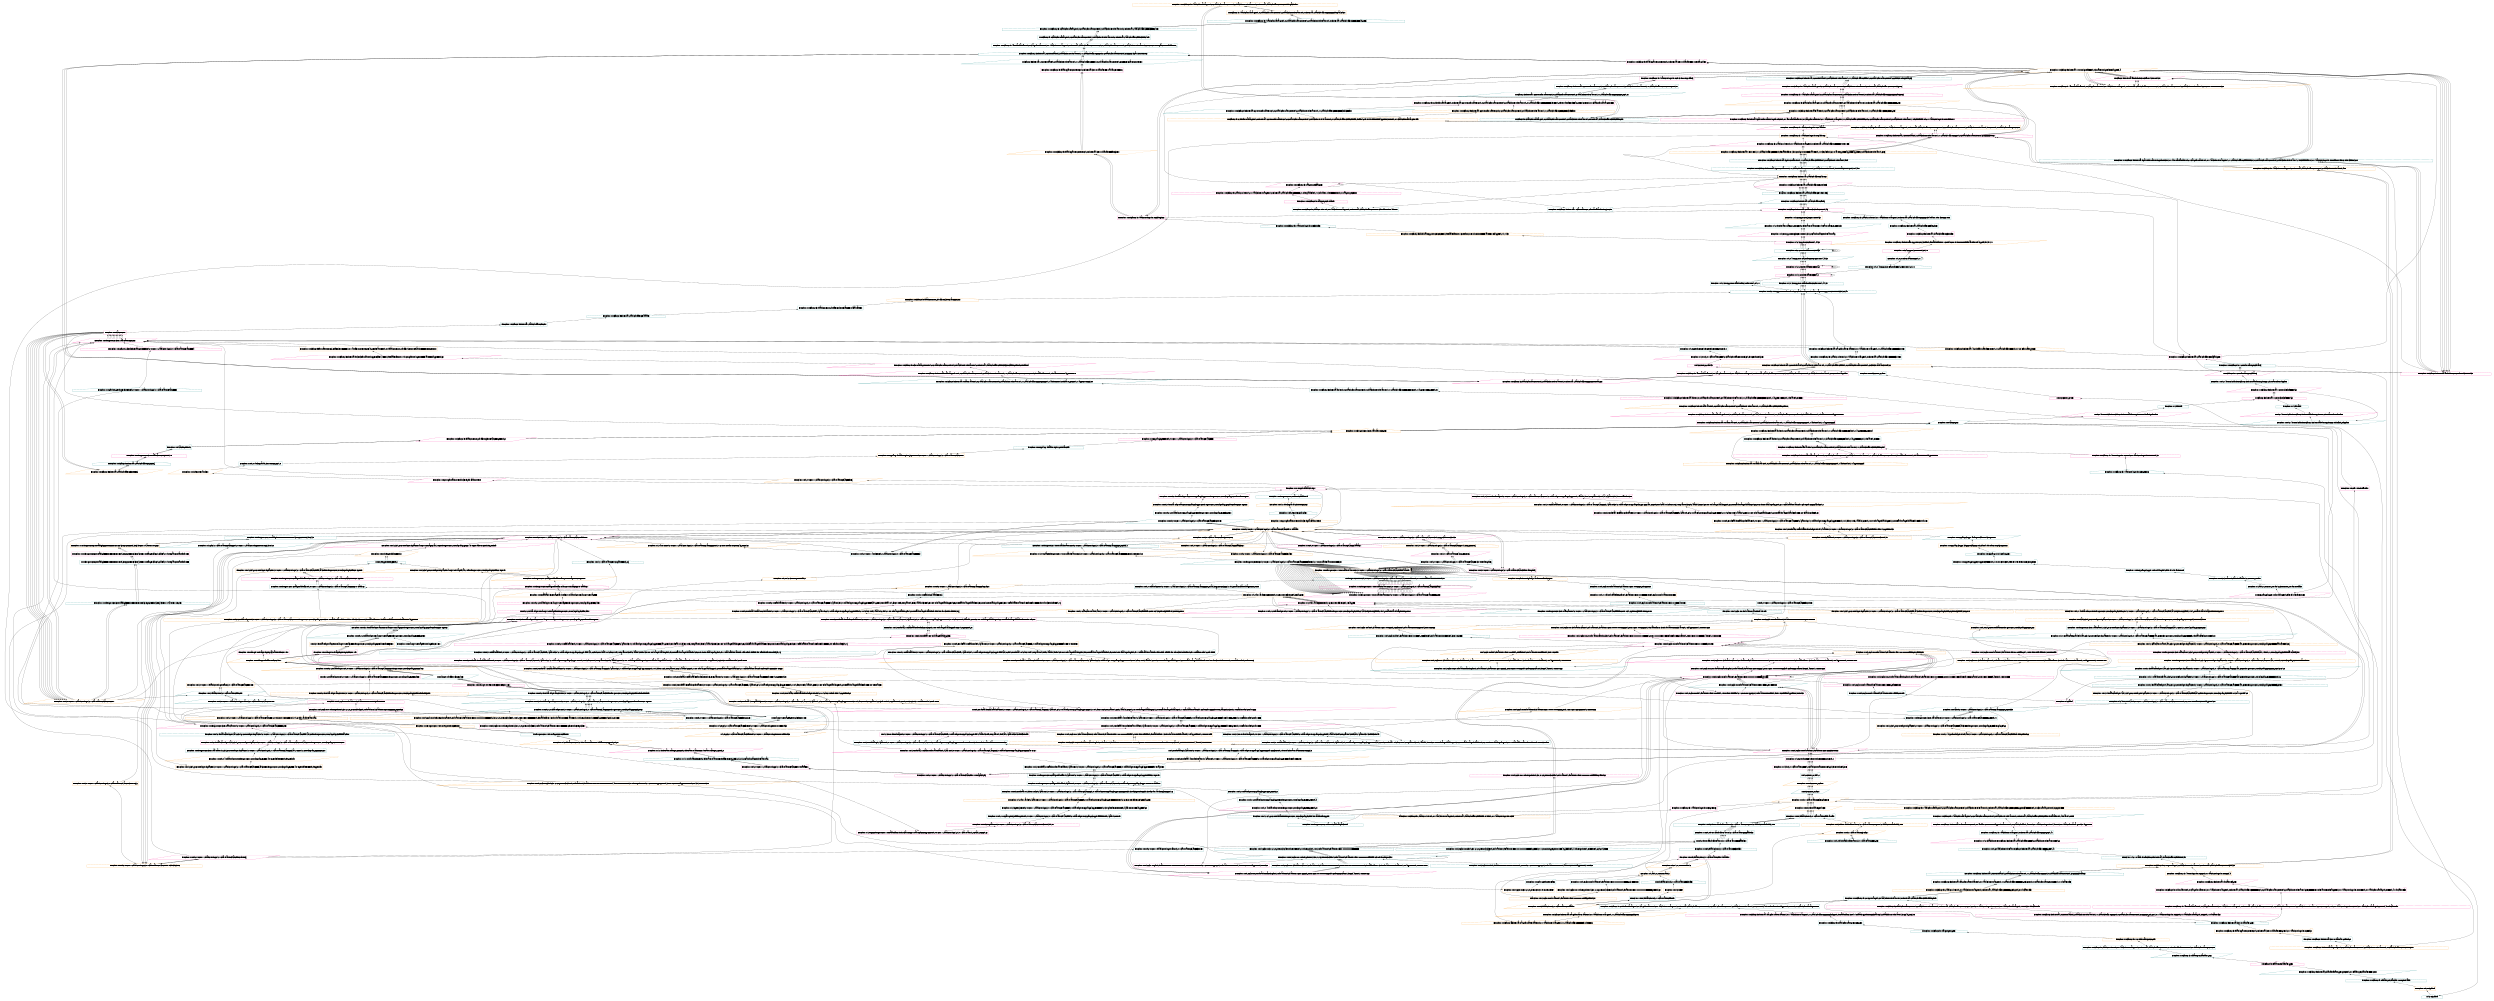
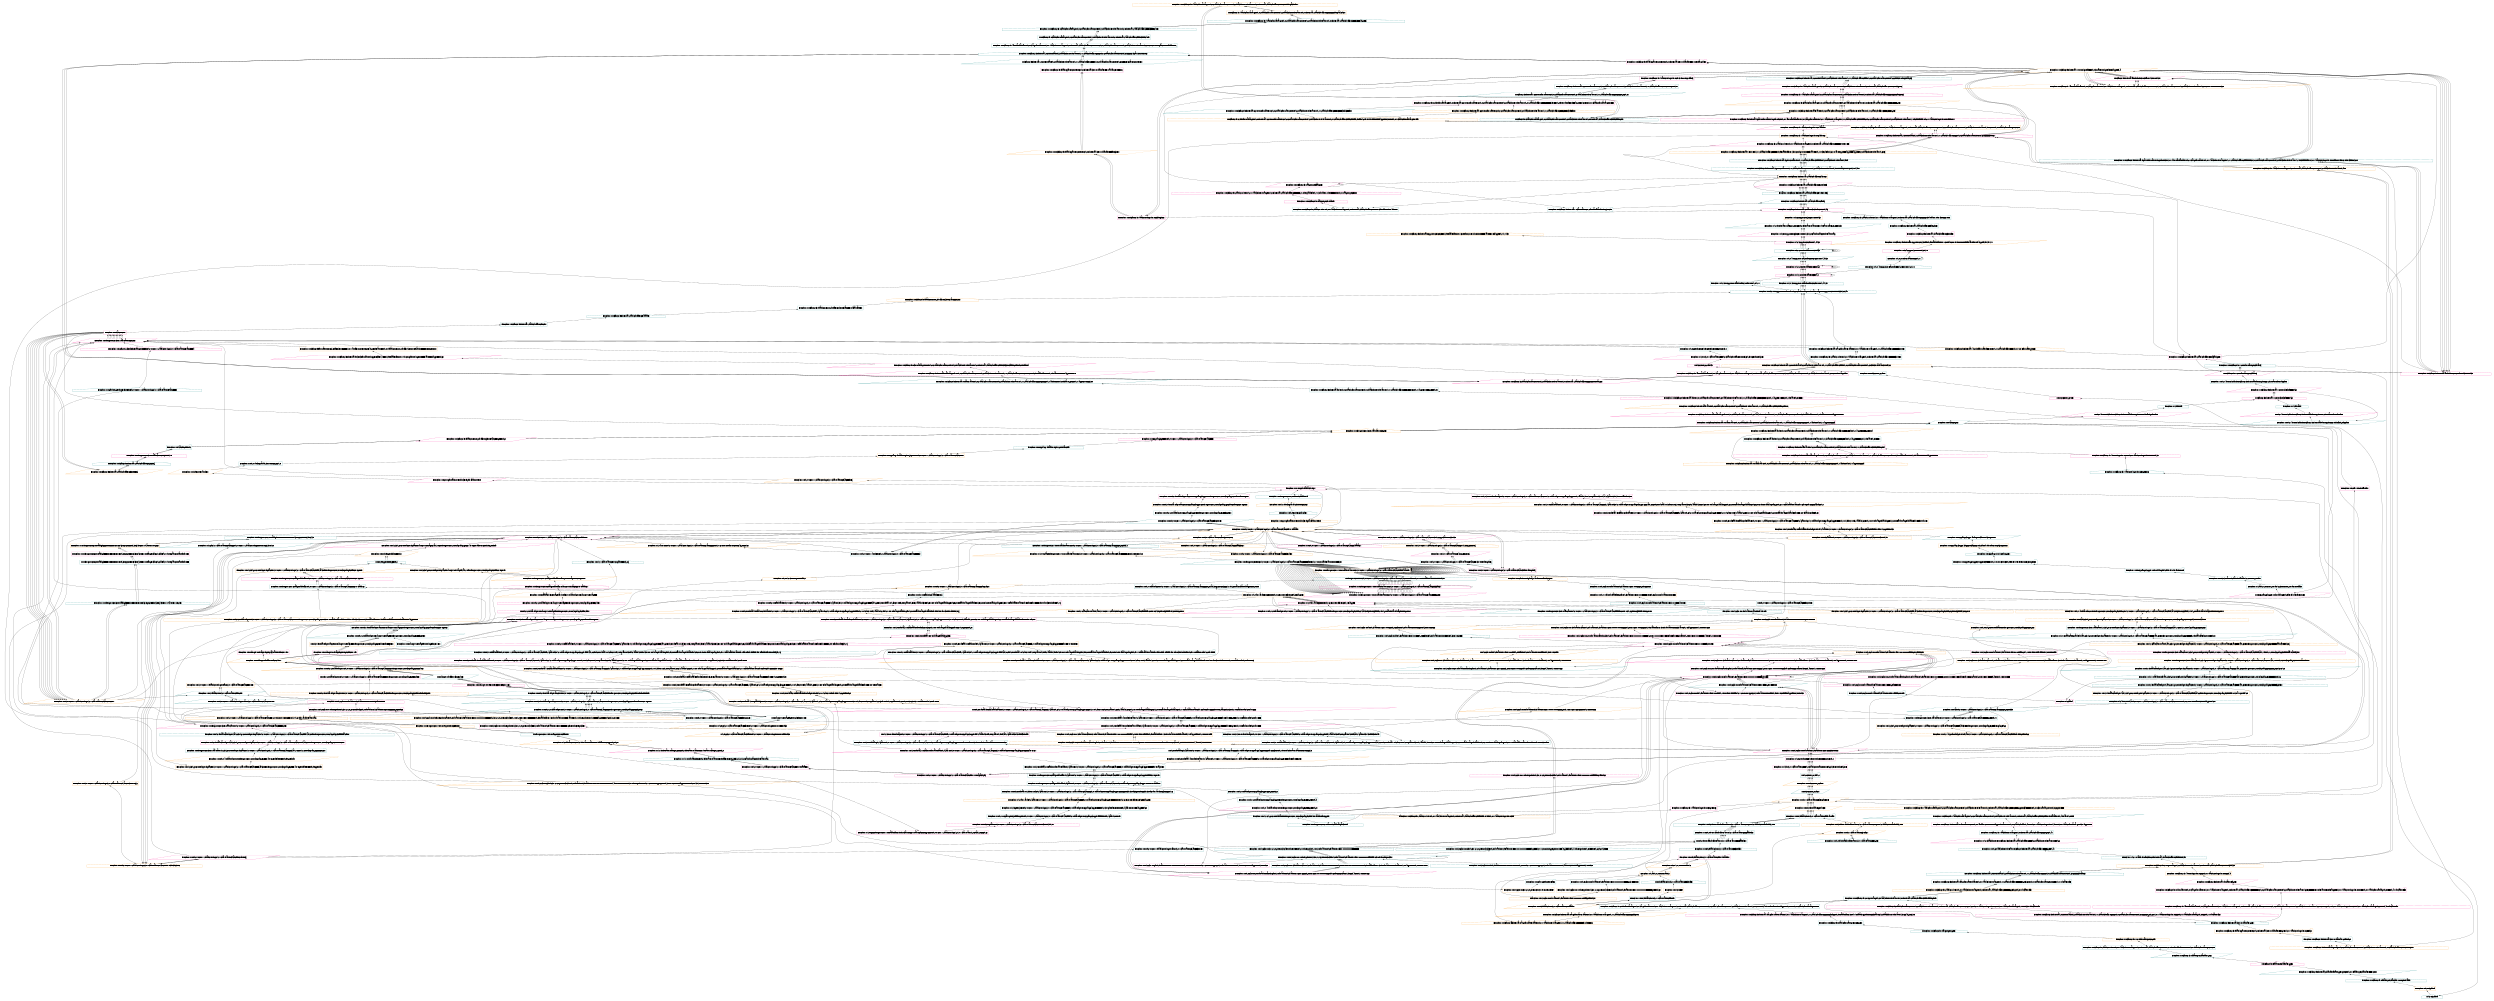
(1298, 226) -> none
